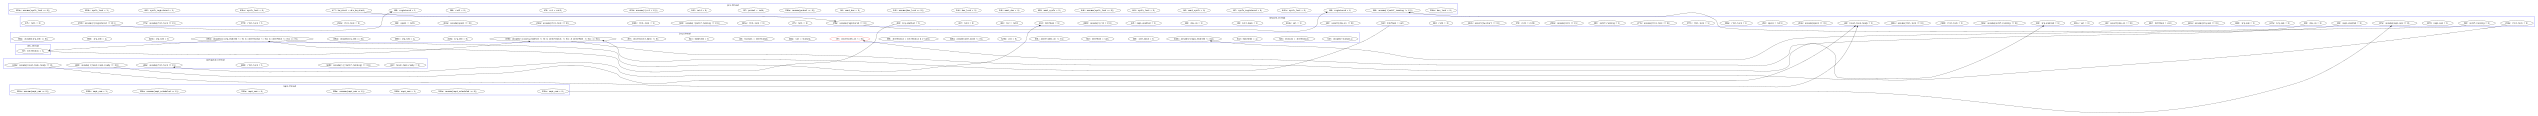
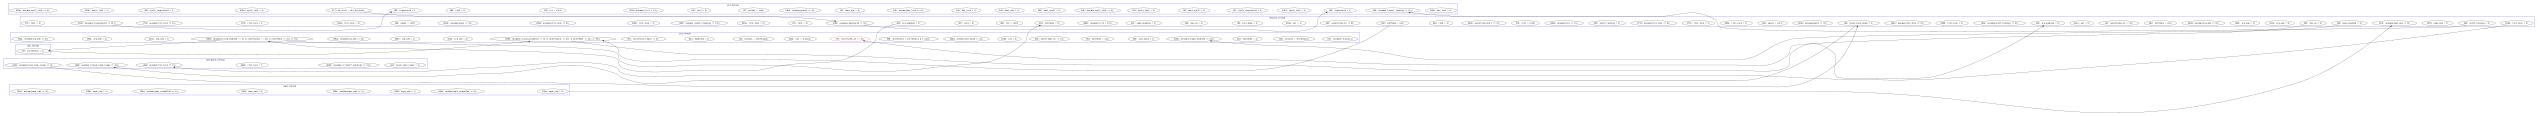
(989, 81) -> (991, 81)
